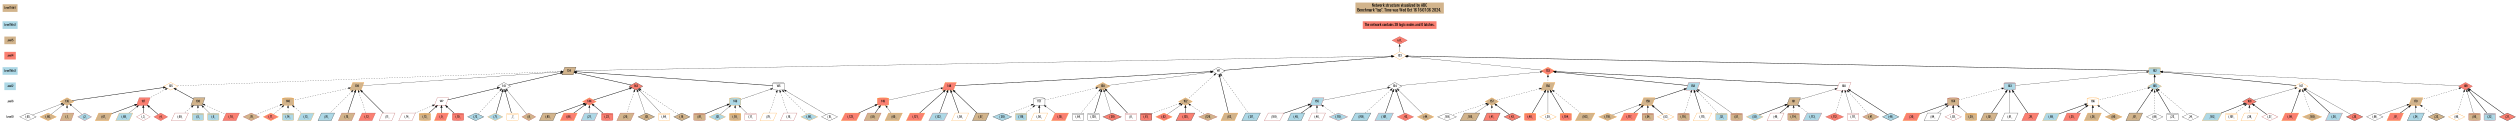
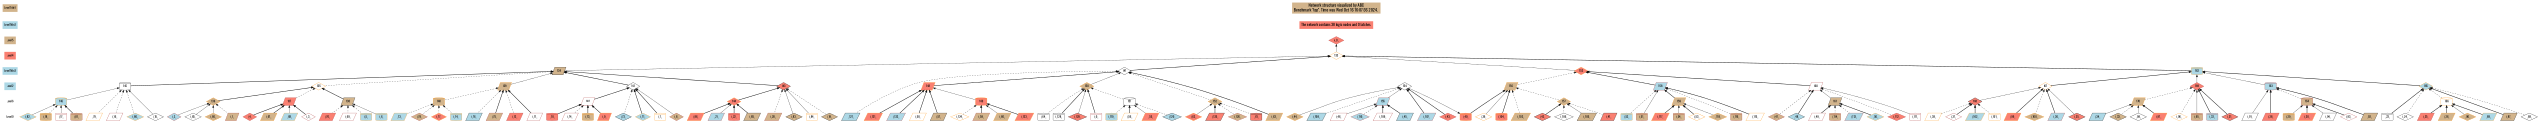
(1470, 79) -> (1433, 100)
none -> (960, 117)
